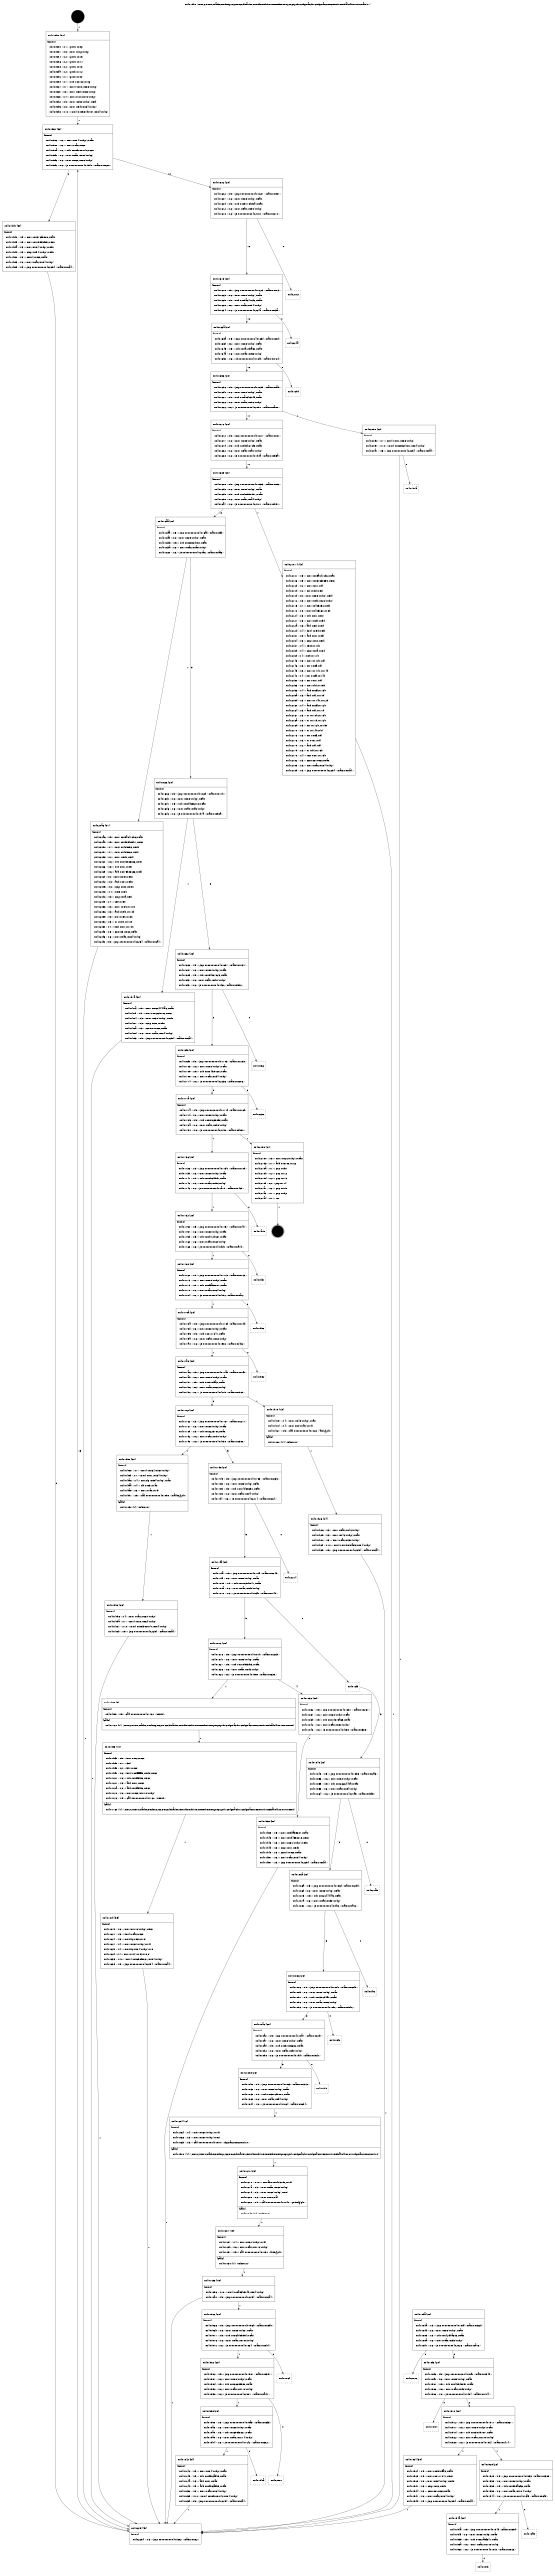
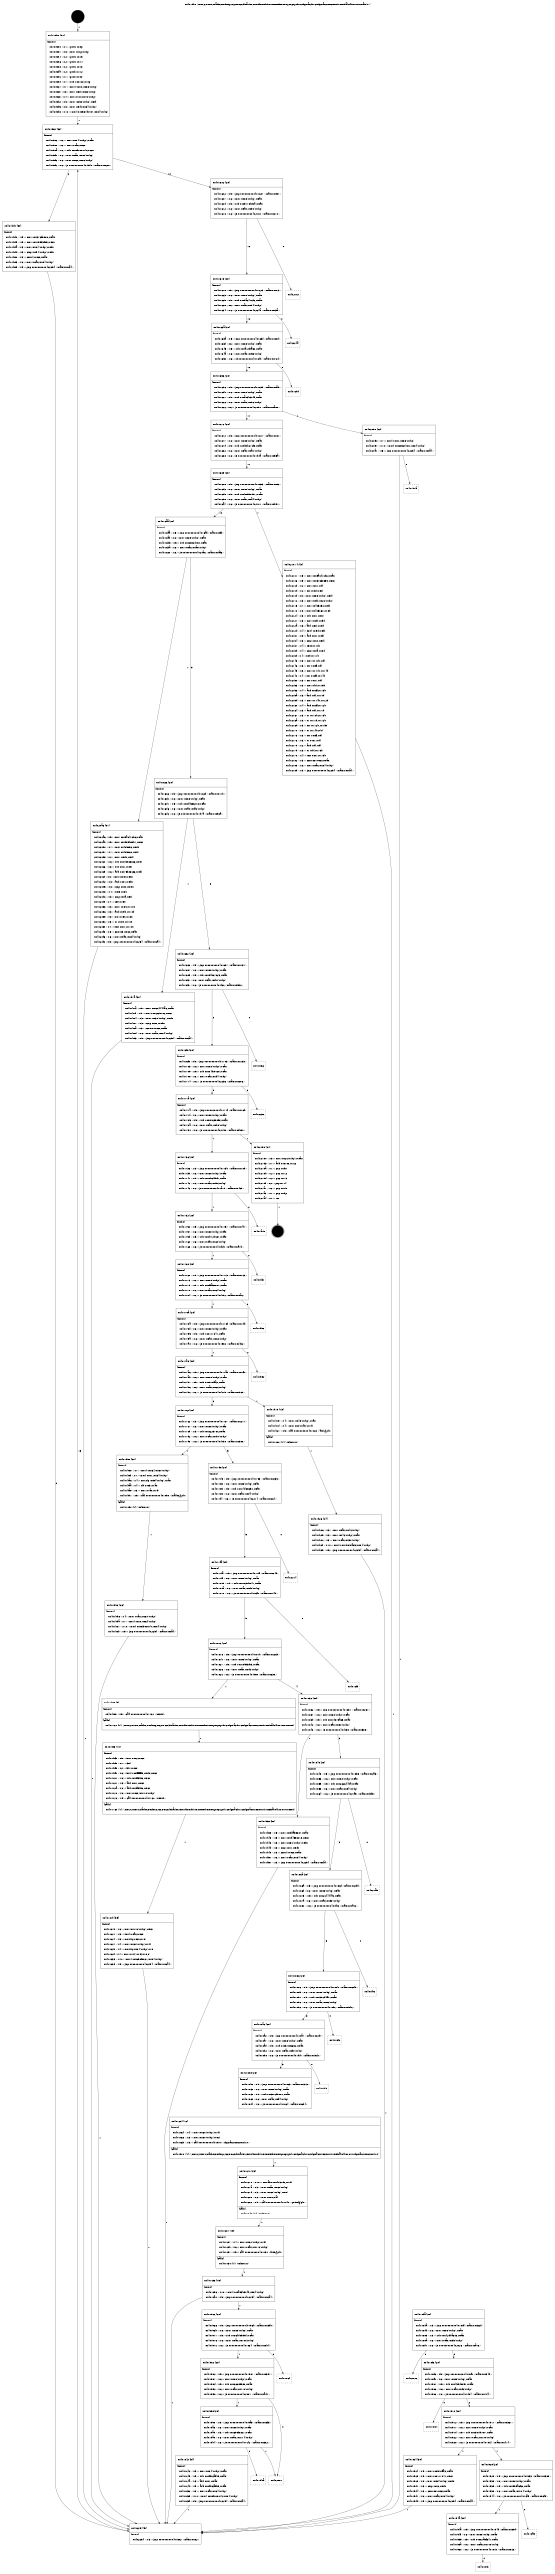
(378, 1719) -> (339, 1745)
(275, 2112) -> none
(226, 2450) -> (270, 2460)
